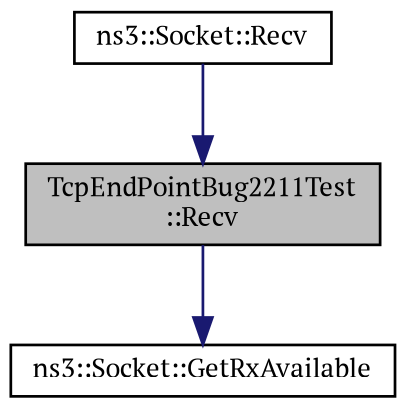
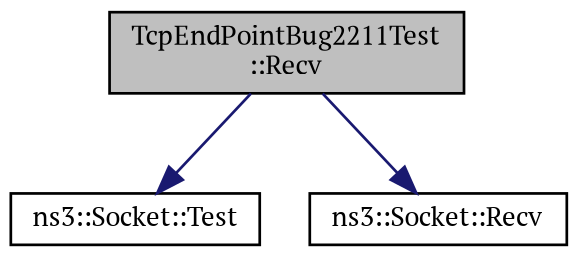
(203, 100) -> (360, 133)
(203, 371) -> (135, 219)
